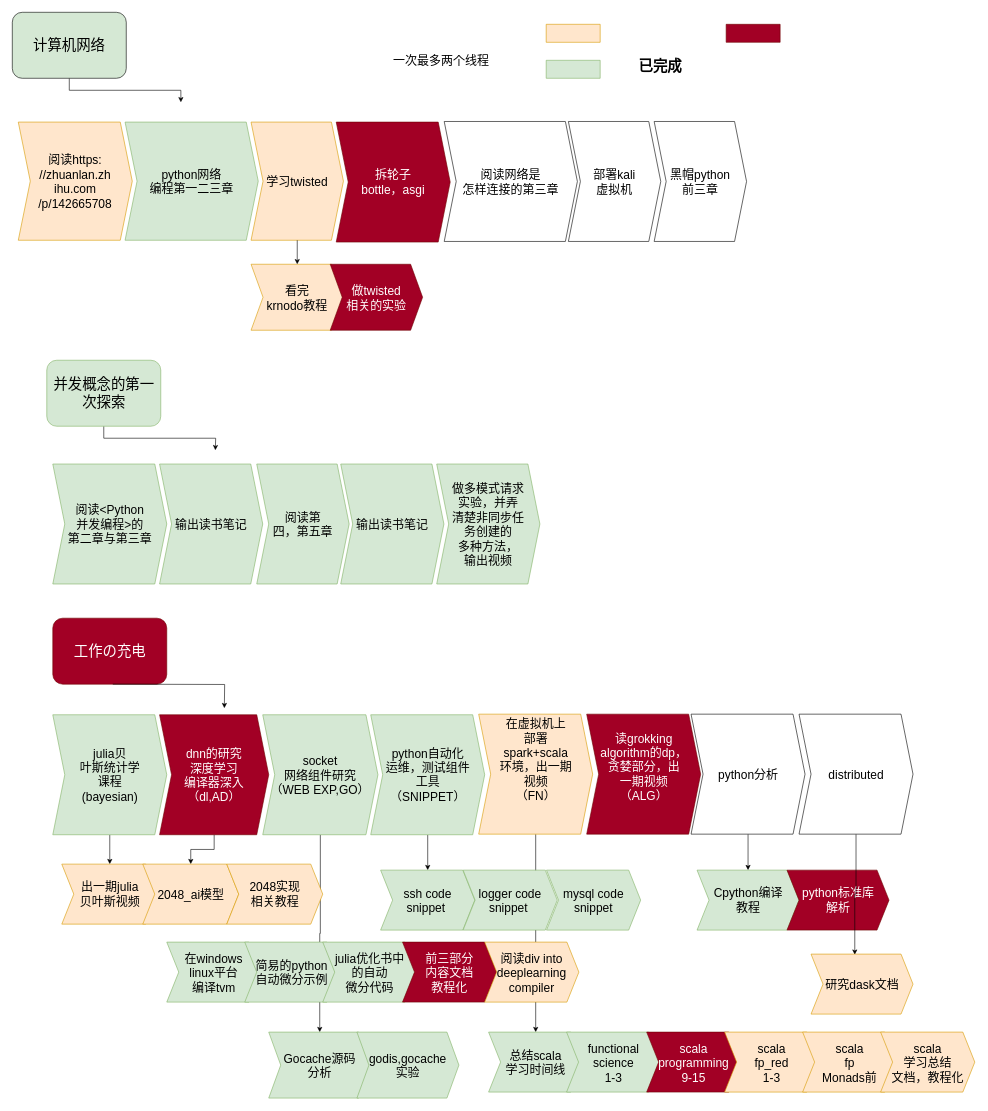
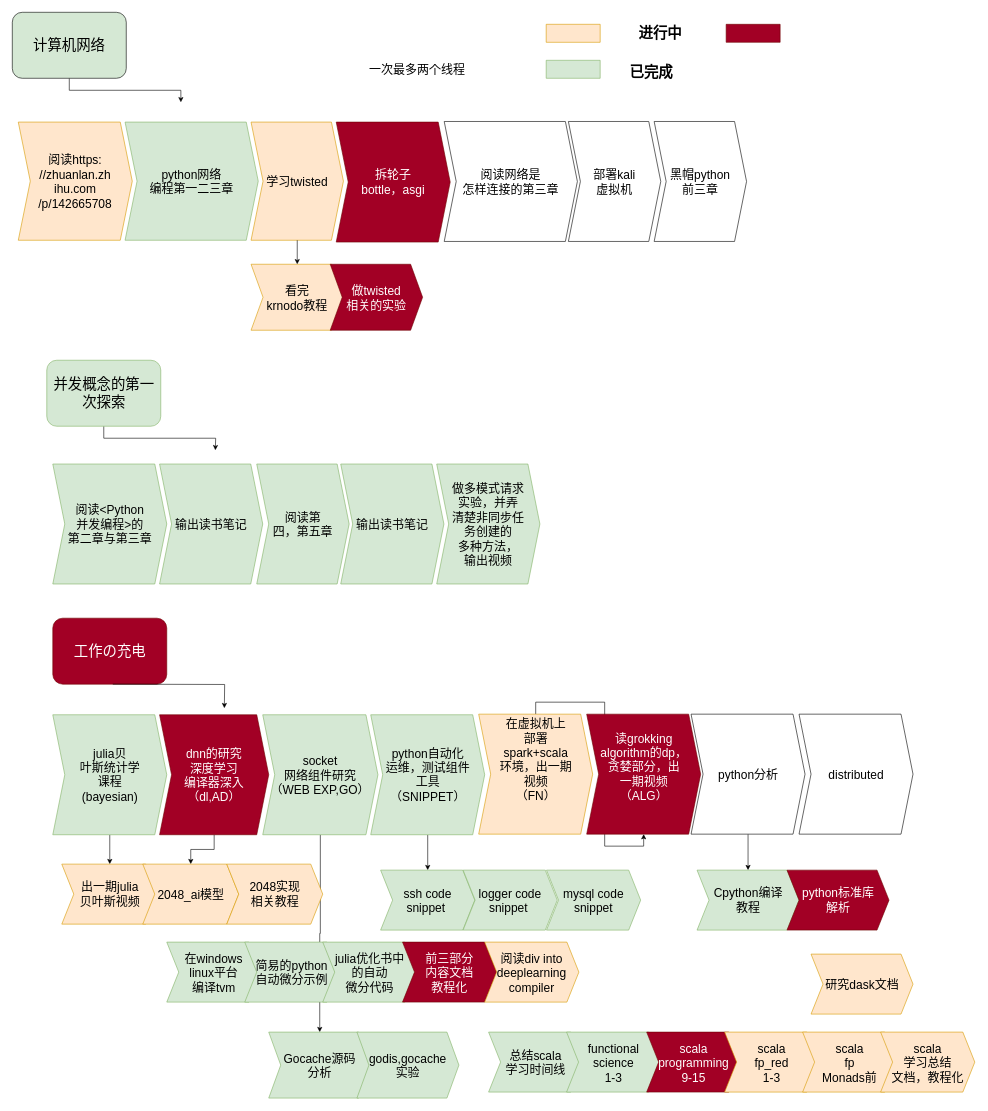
none -> (660, 33)
(441, 60) -> (417, 69)
(660, 66) -> (651, 72)
(855, 949) -> none
(536, 1026) -> (644, 844)
